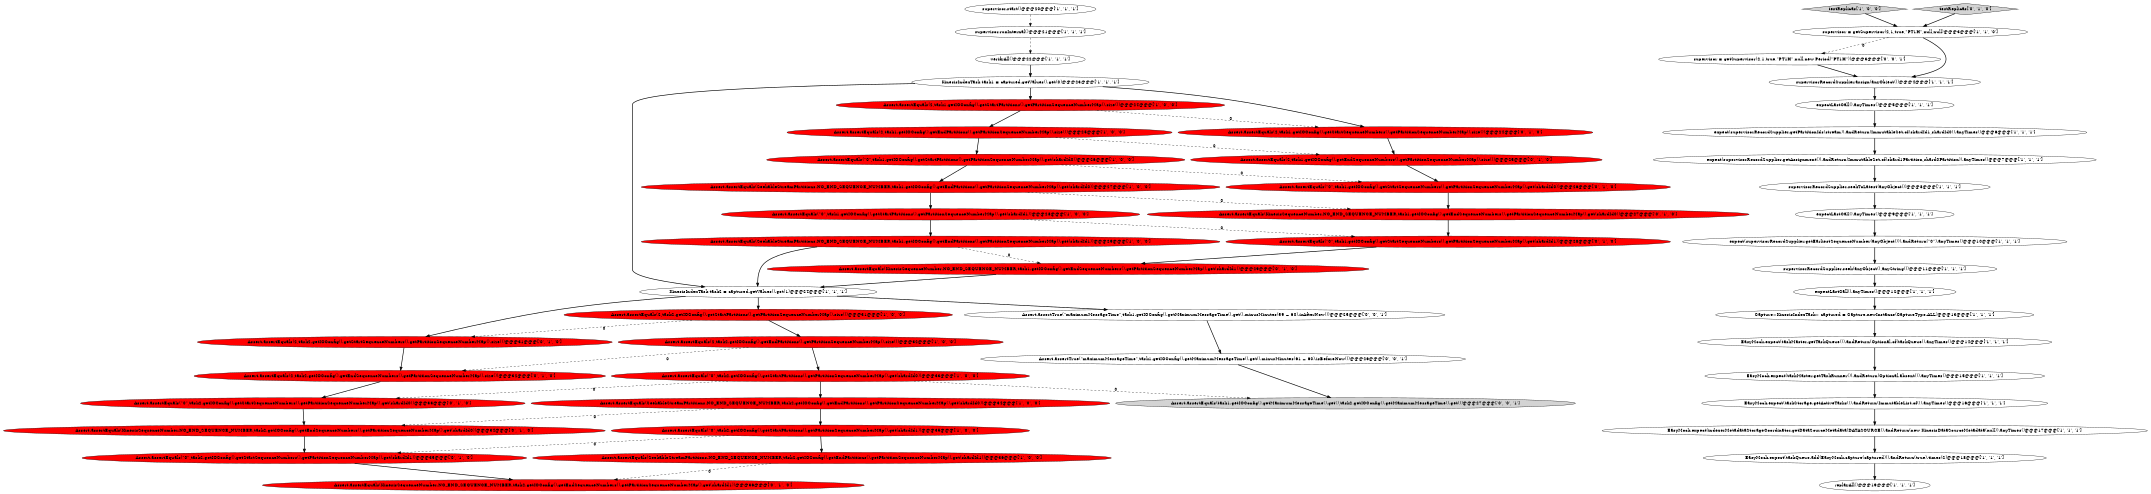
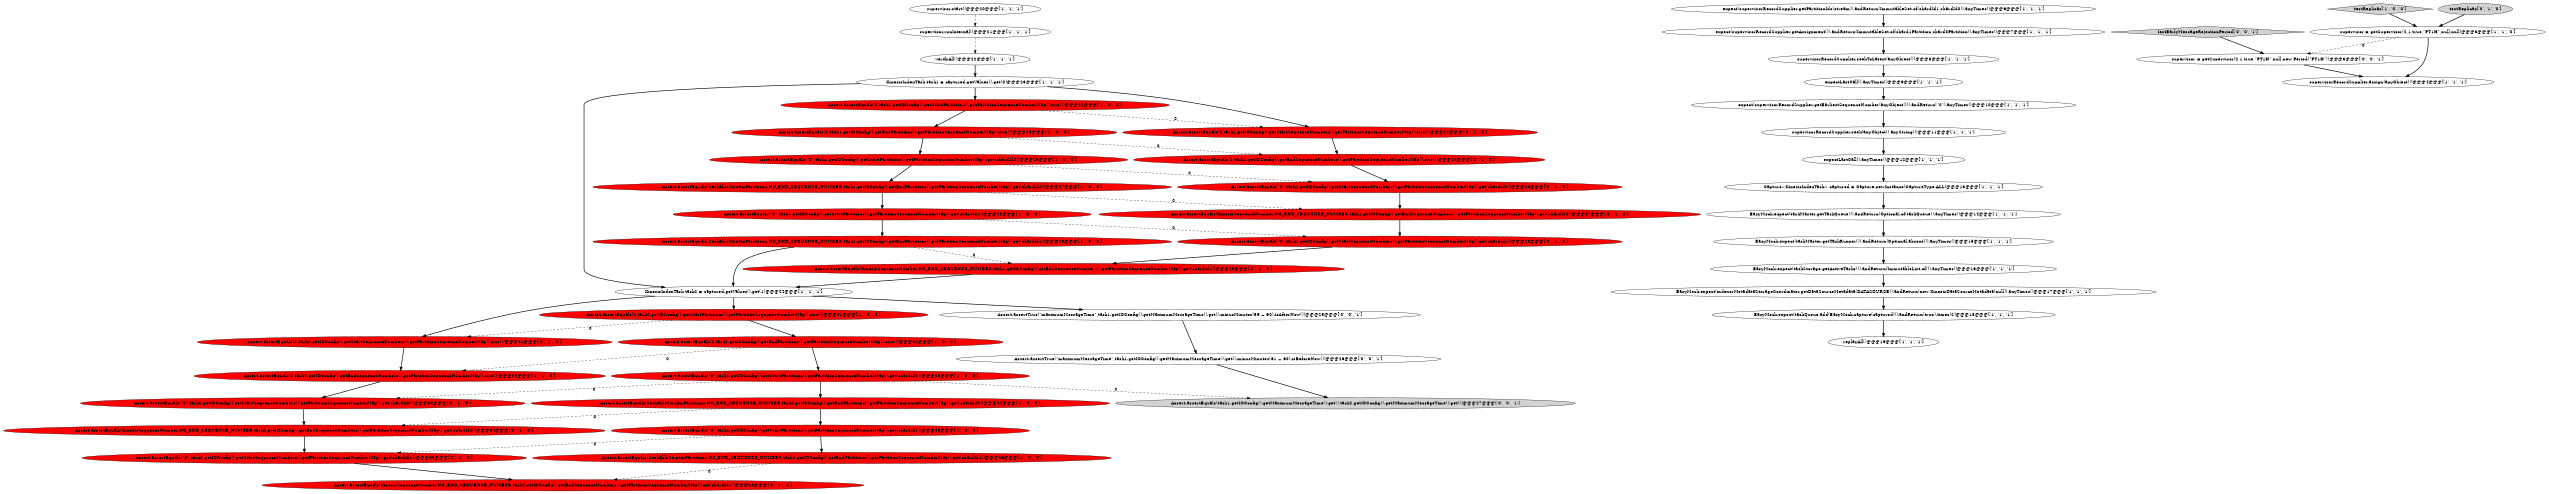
(1965, 9) -> (2476, 9)
none -> (2208, 32)
(1875, 105) -> none
